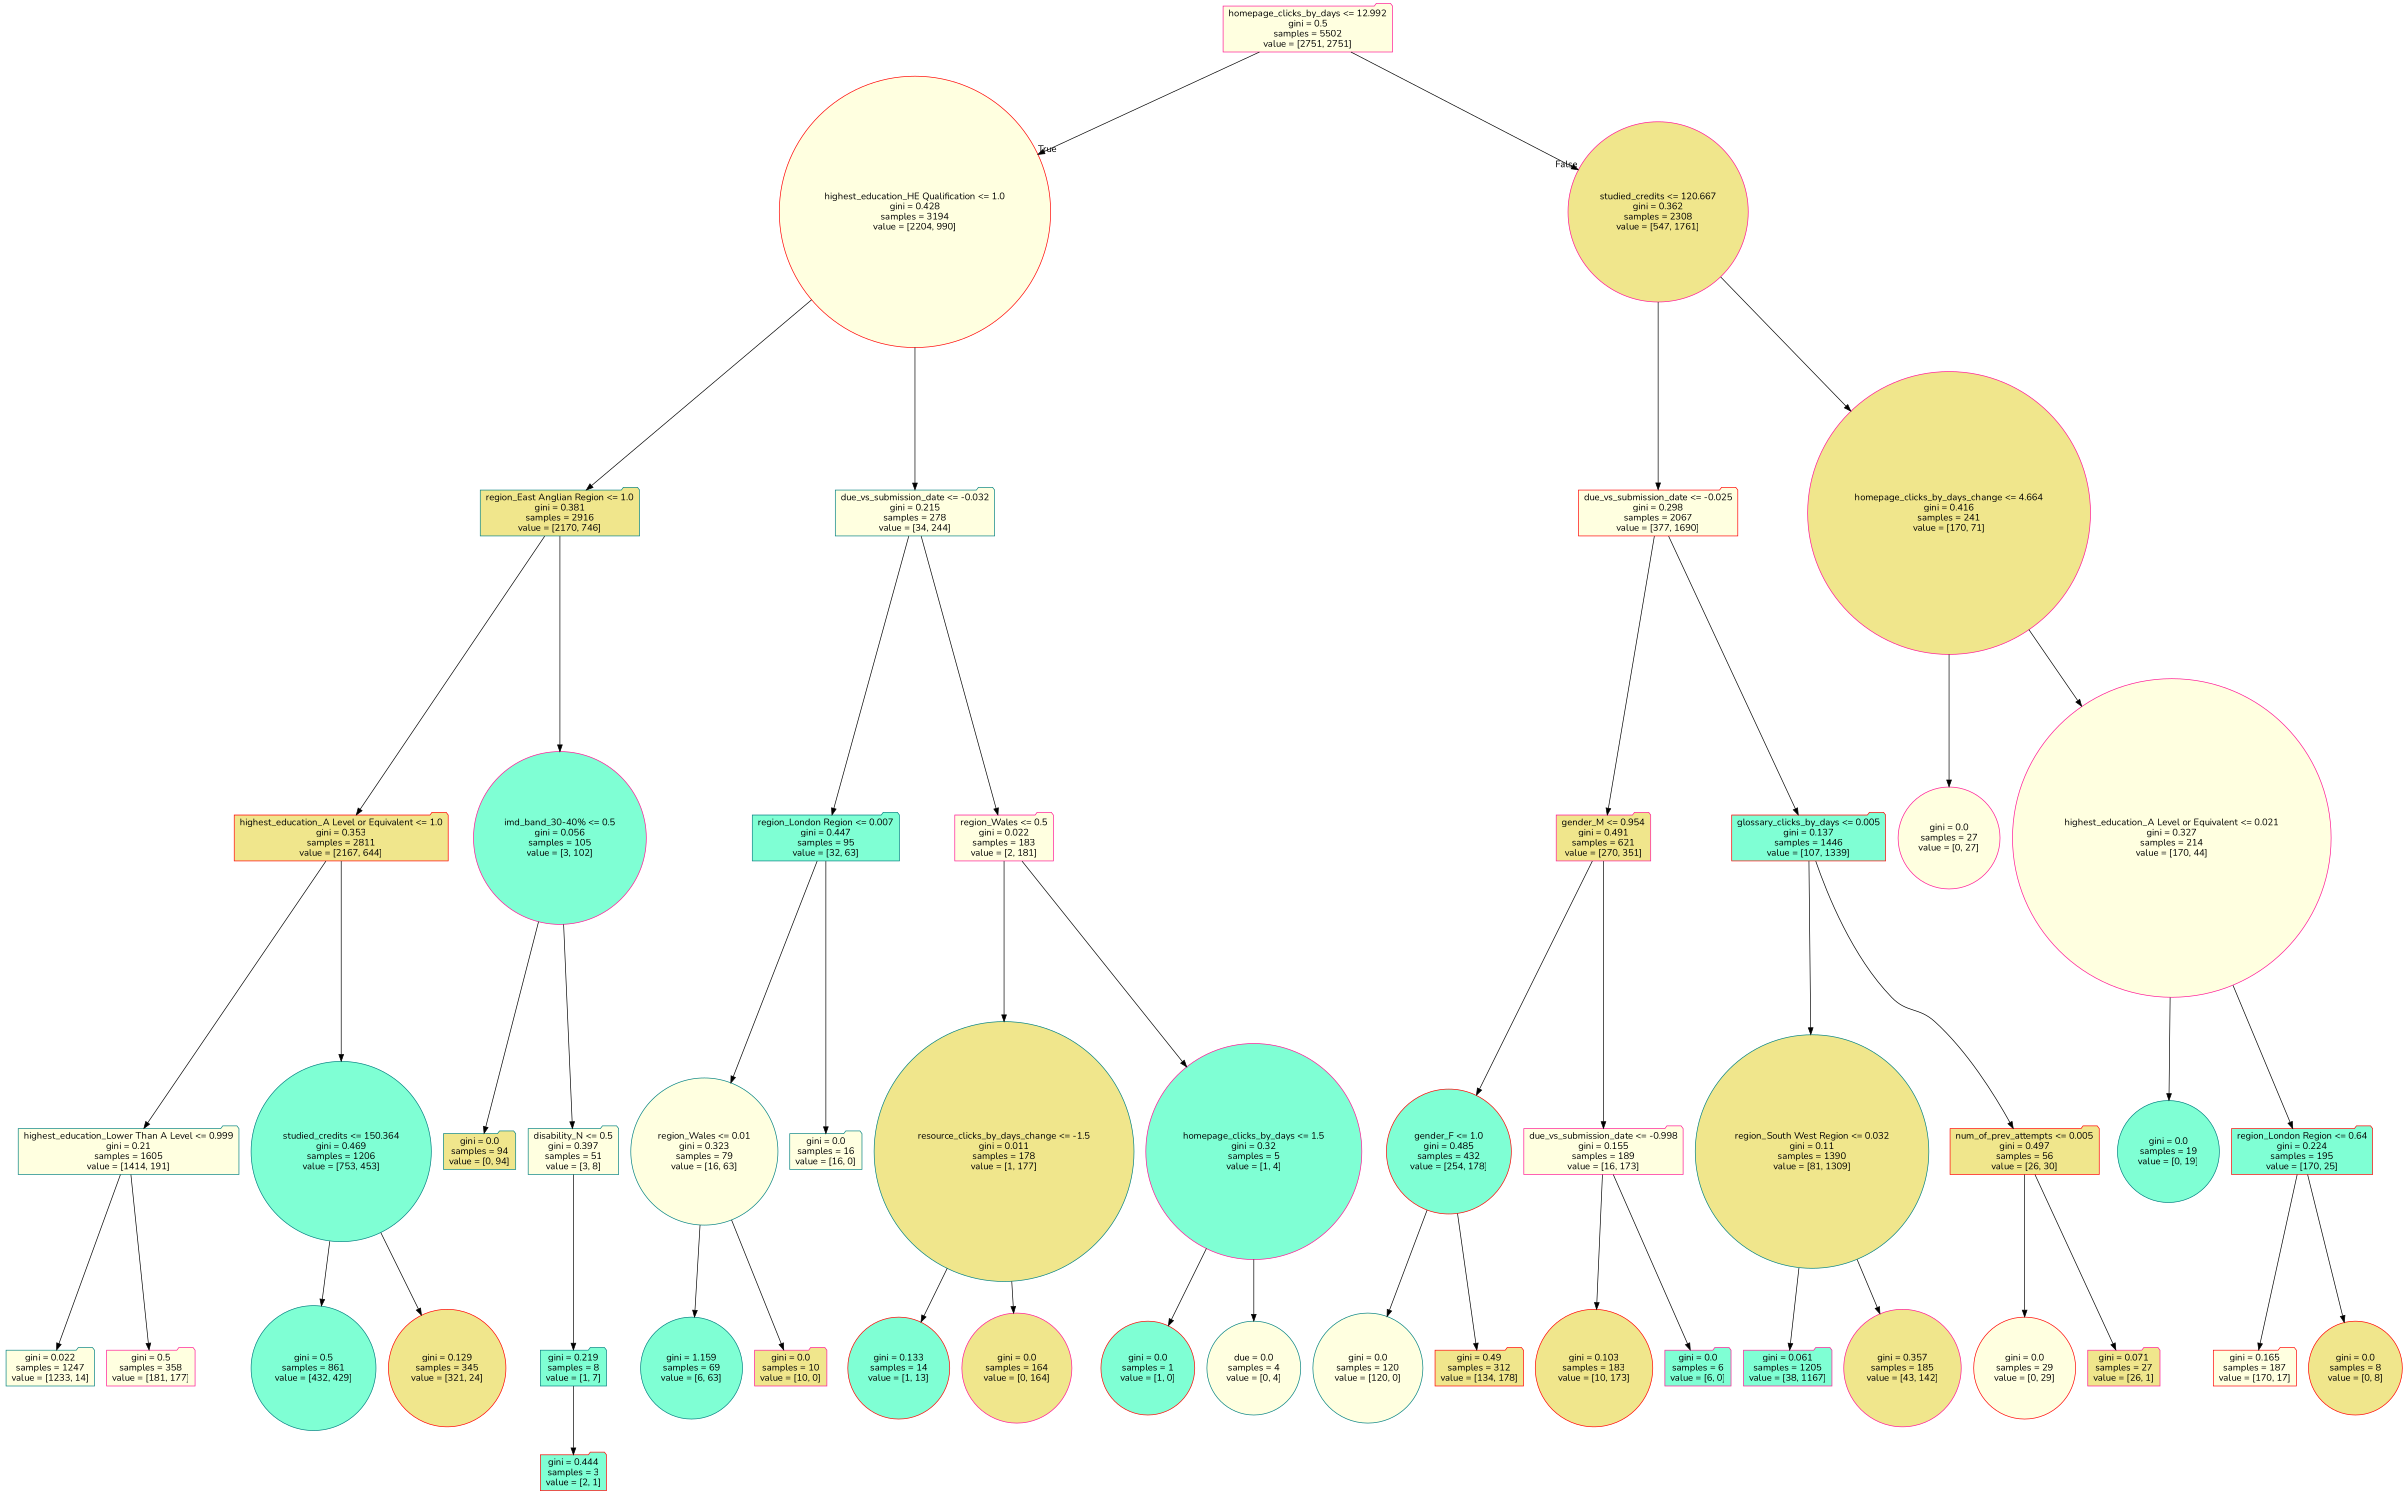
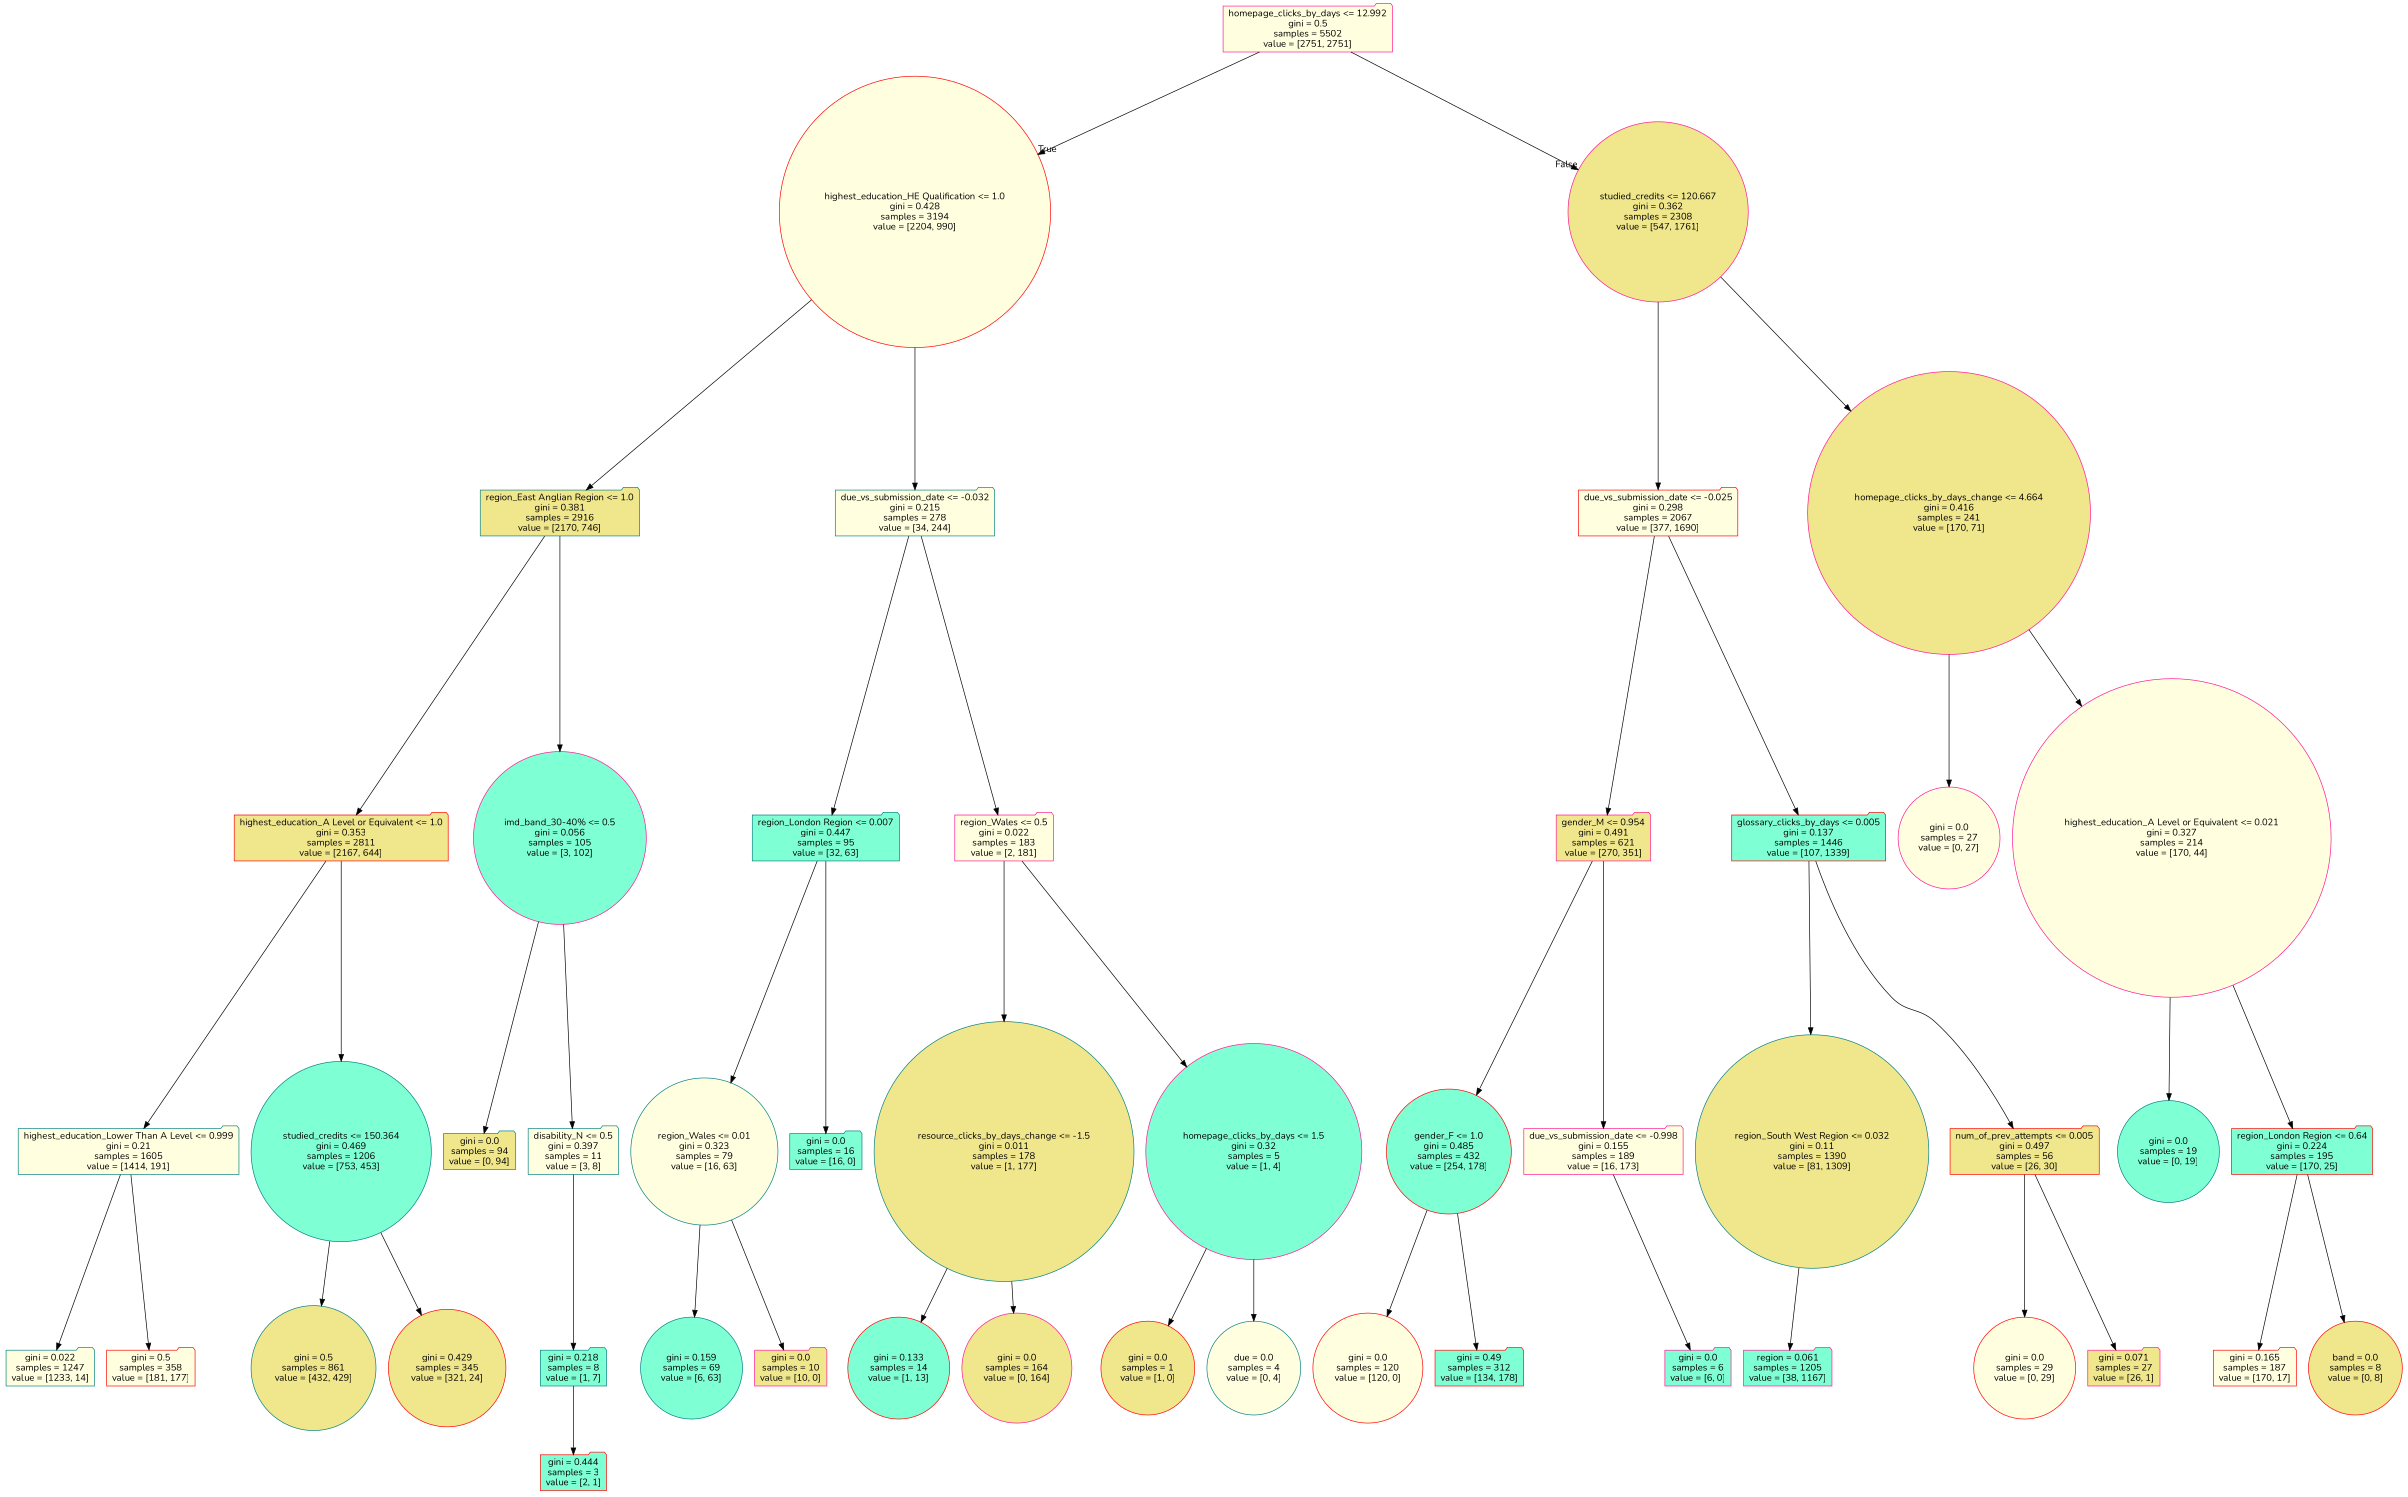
(573, 1152) -> (573, 1152)
(826, 1152) -> (826, 1152)
(151, 1368) -> (151, 1368)
(314, 1368) -> (314, 1368)
(447, 1368) -> (447, 1368)
(573, 1368) -> (573, 1368)
(692, 1368) -> (692, 1368)
(1148, 1368) -> (1148, 1368)
(1368, 1368) -> (1368, 1368)
(1479, 1368) -> (1479, 1368)
(1594, 1368) -> none
(1788, 1368) -> (1788, 1368)
(1902, 1368) -> none
(2355, 1368) -> (2355, 1368)
